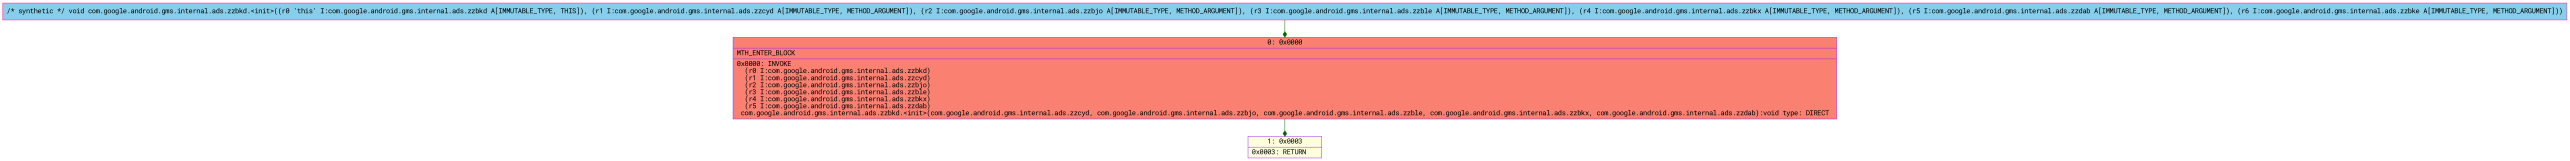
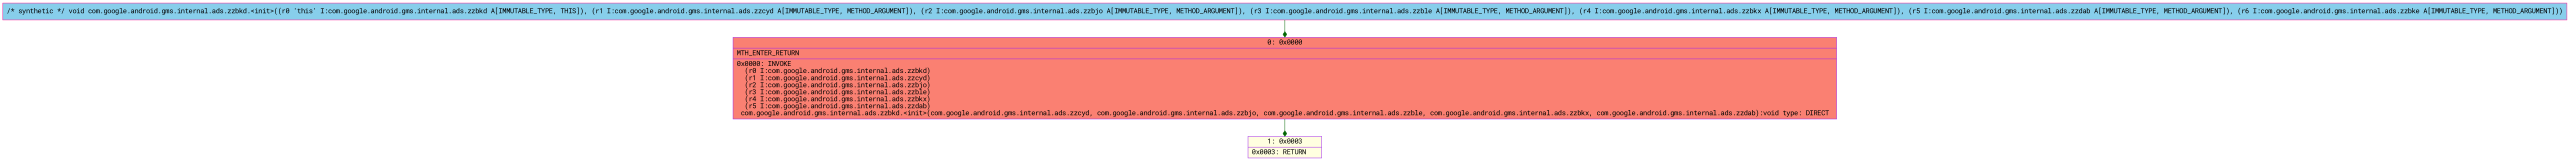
(766, 53) -> (768, 53)
